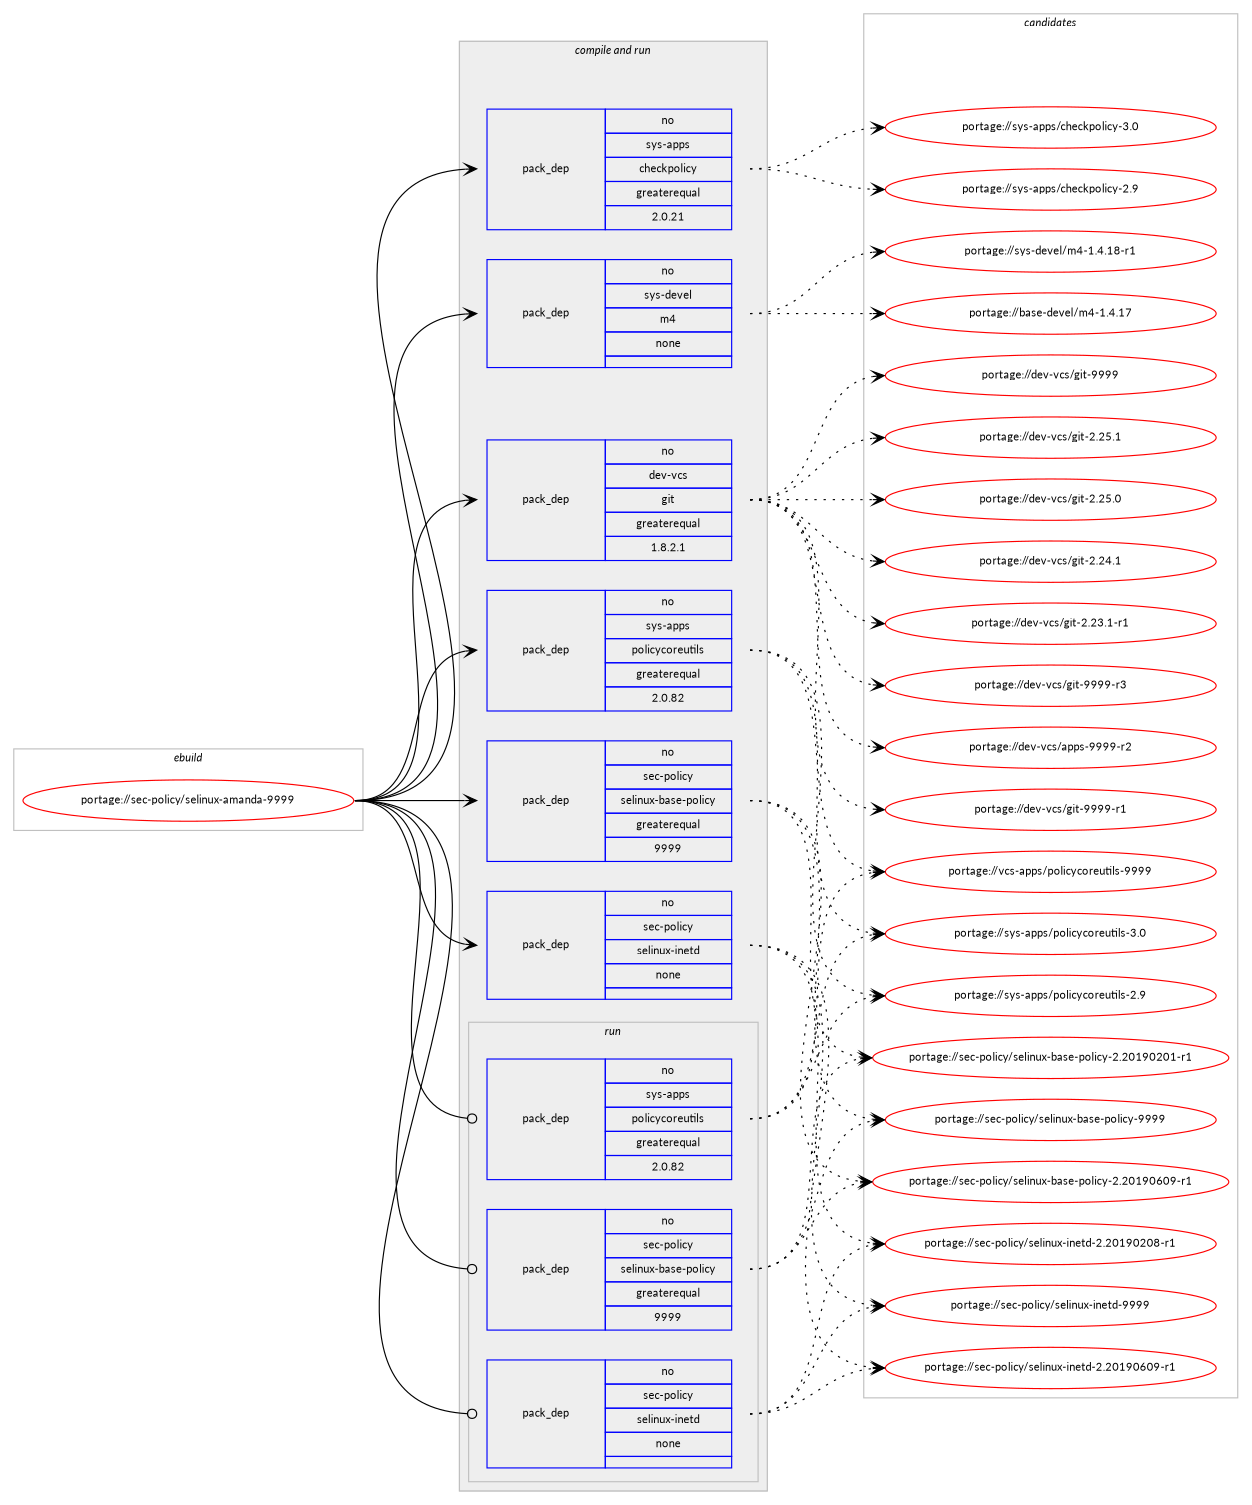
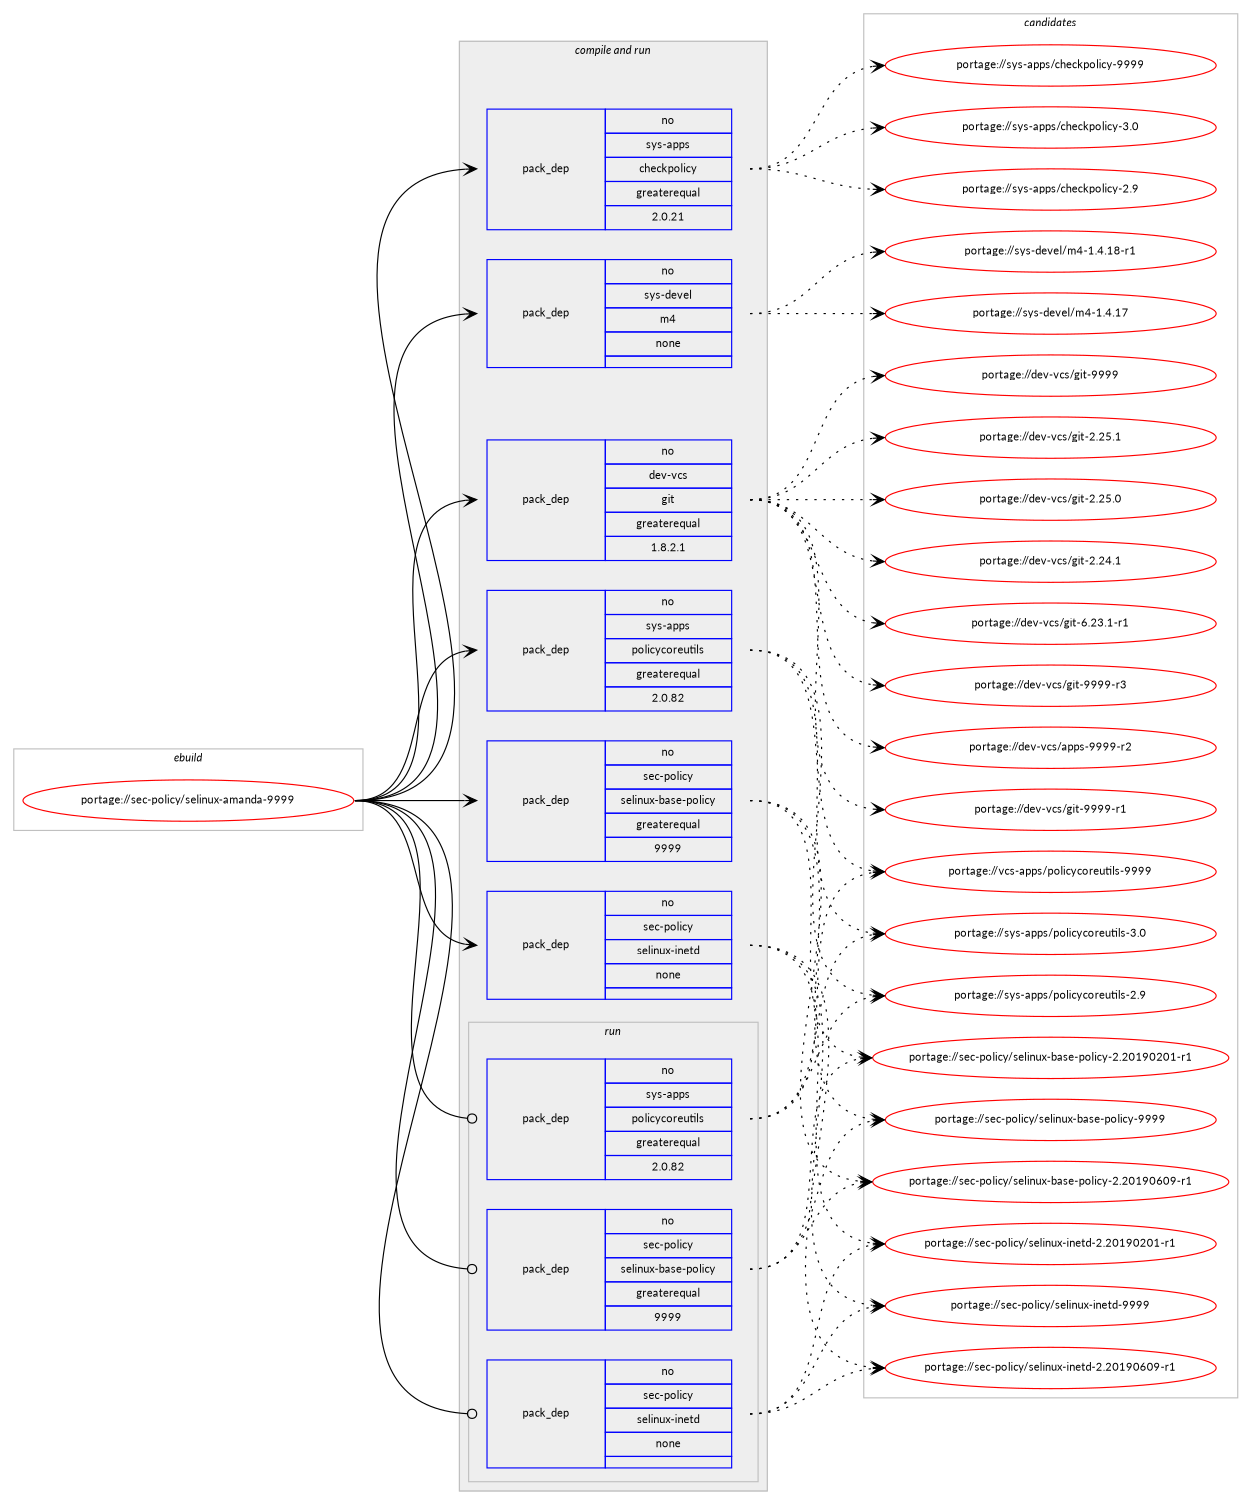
none -> (1051, 65)
(1051, 314) -> (1051, 314)
(1051, 624) -> (1051, 624)
(1051, 1244) -> (1051, 1244)
